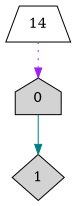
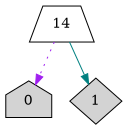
(38, 130) -> (77, 58)
